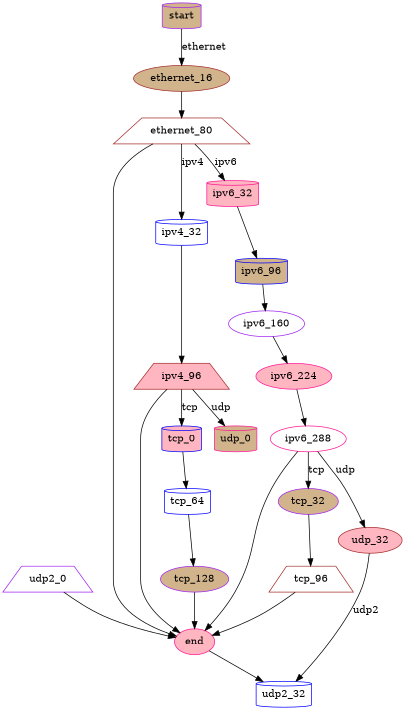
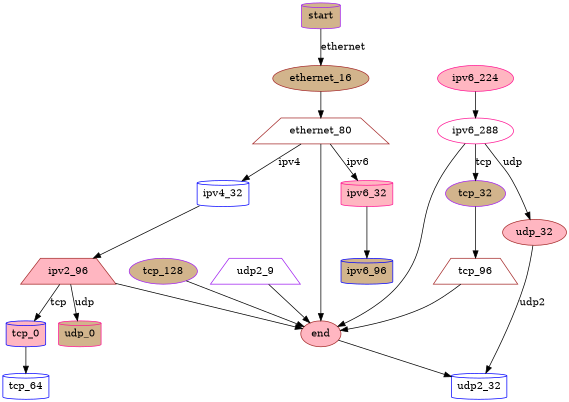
(267, 324) -> none
(182, 376) -> (68, 271)
(191, 537) -> none
(48, 579) -> (255, 271)
(195, 642) -> (321, 334)
